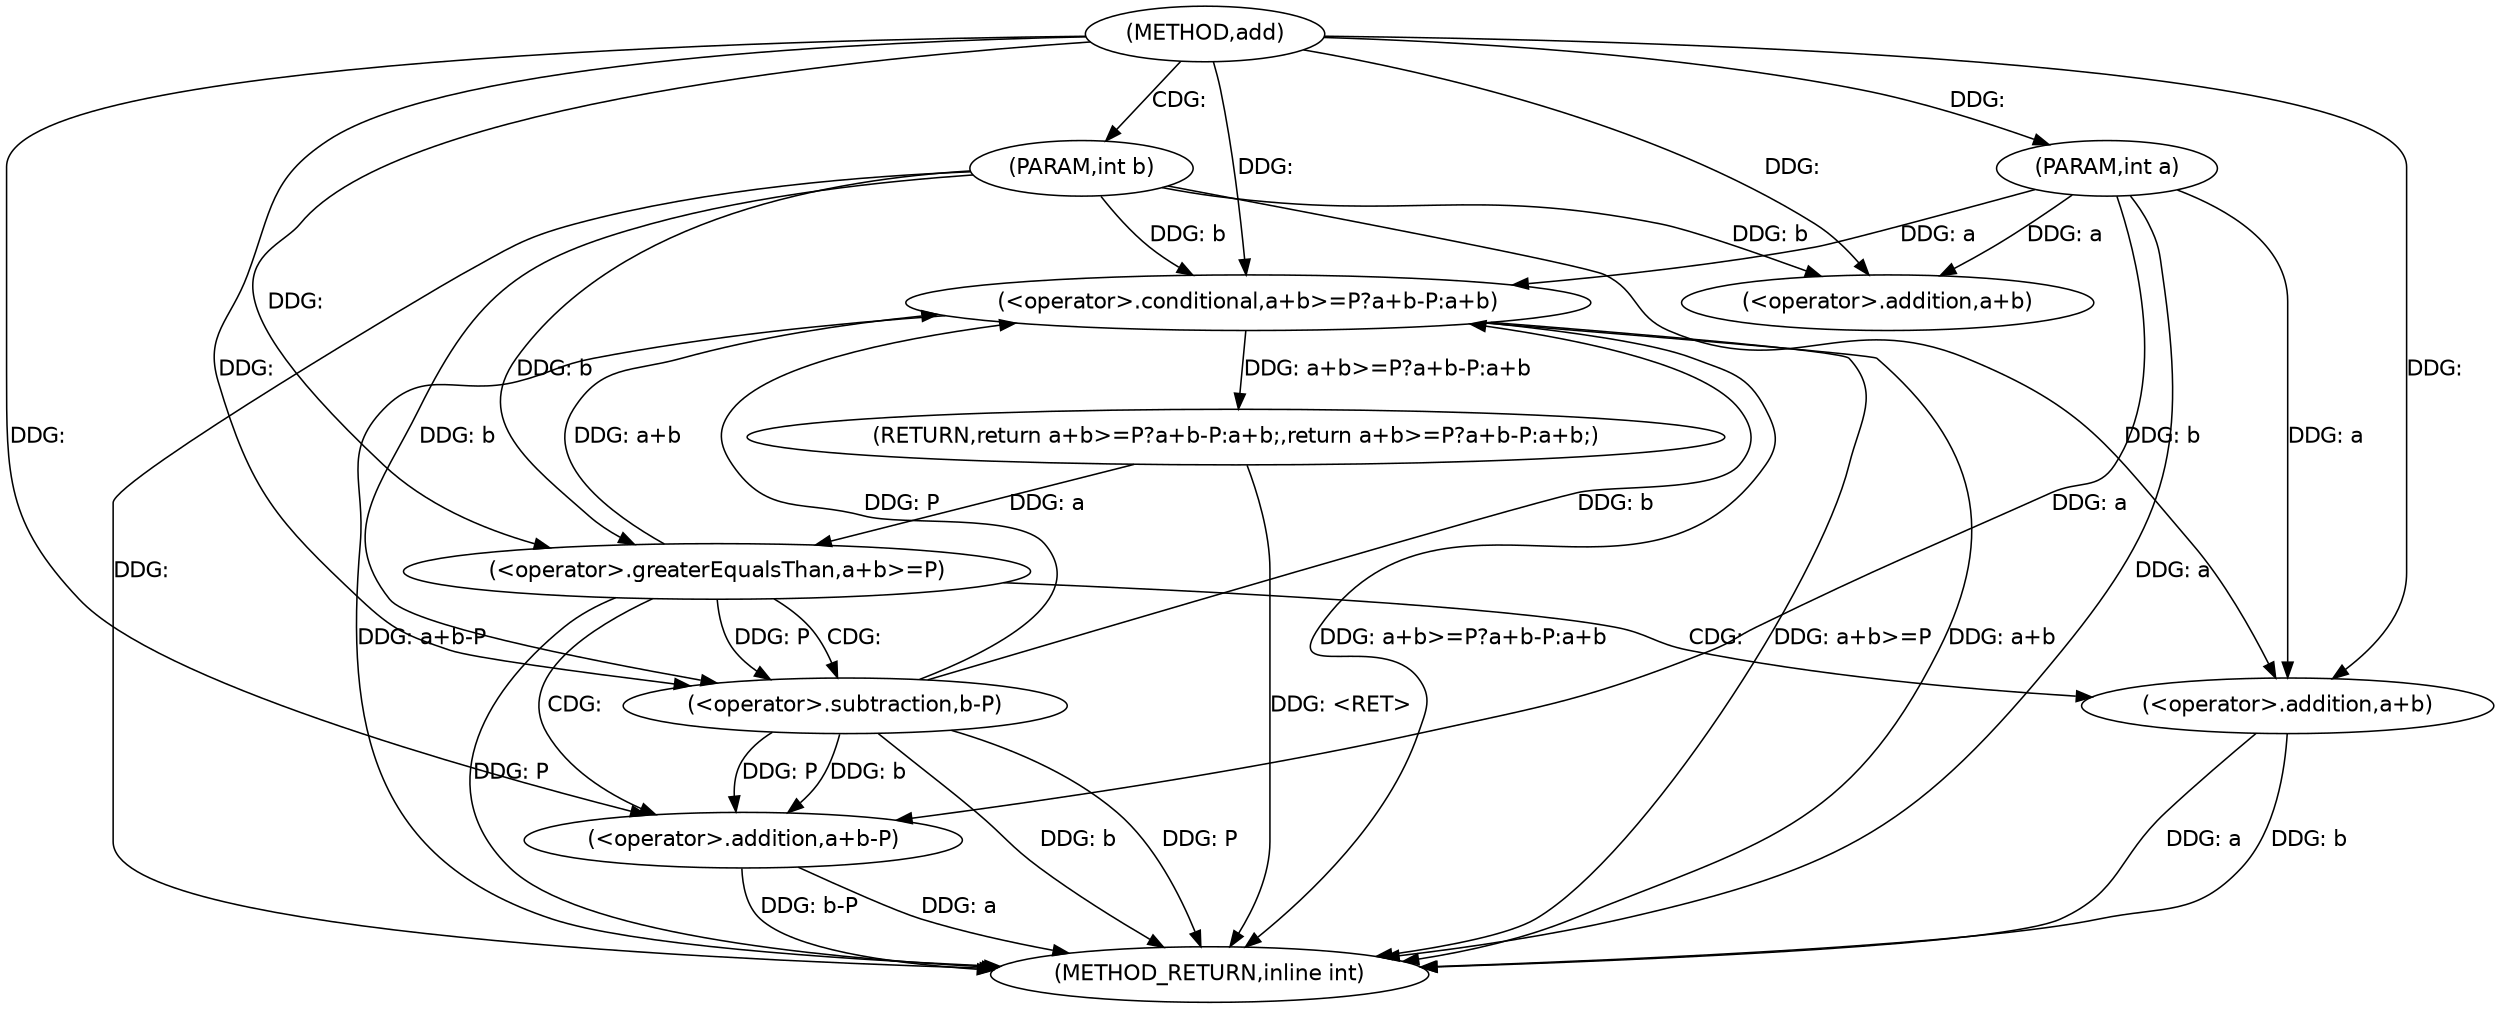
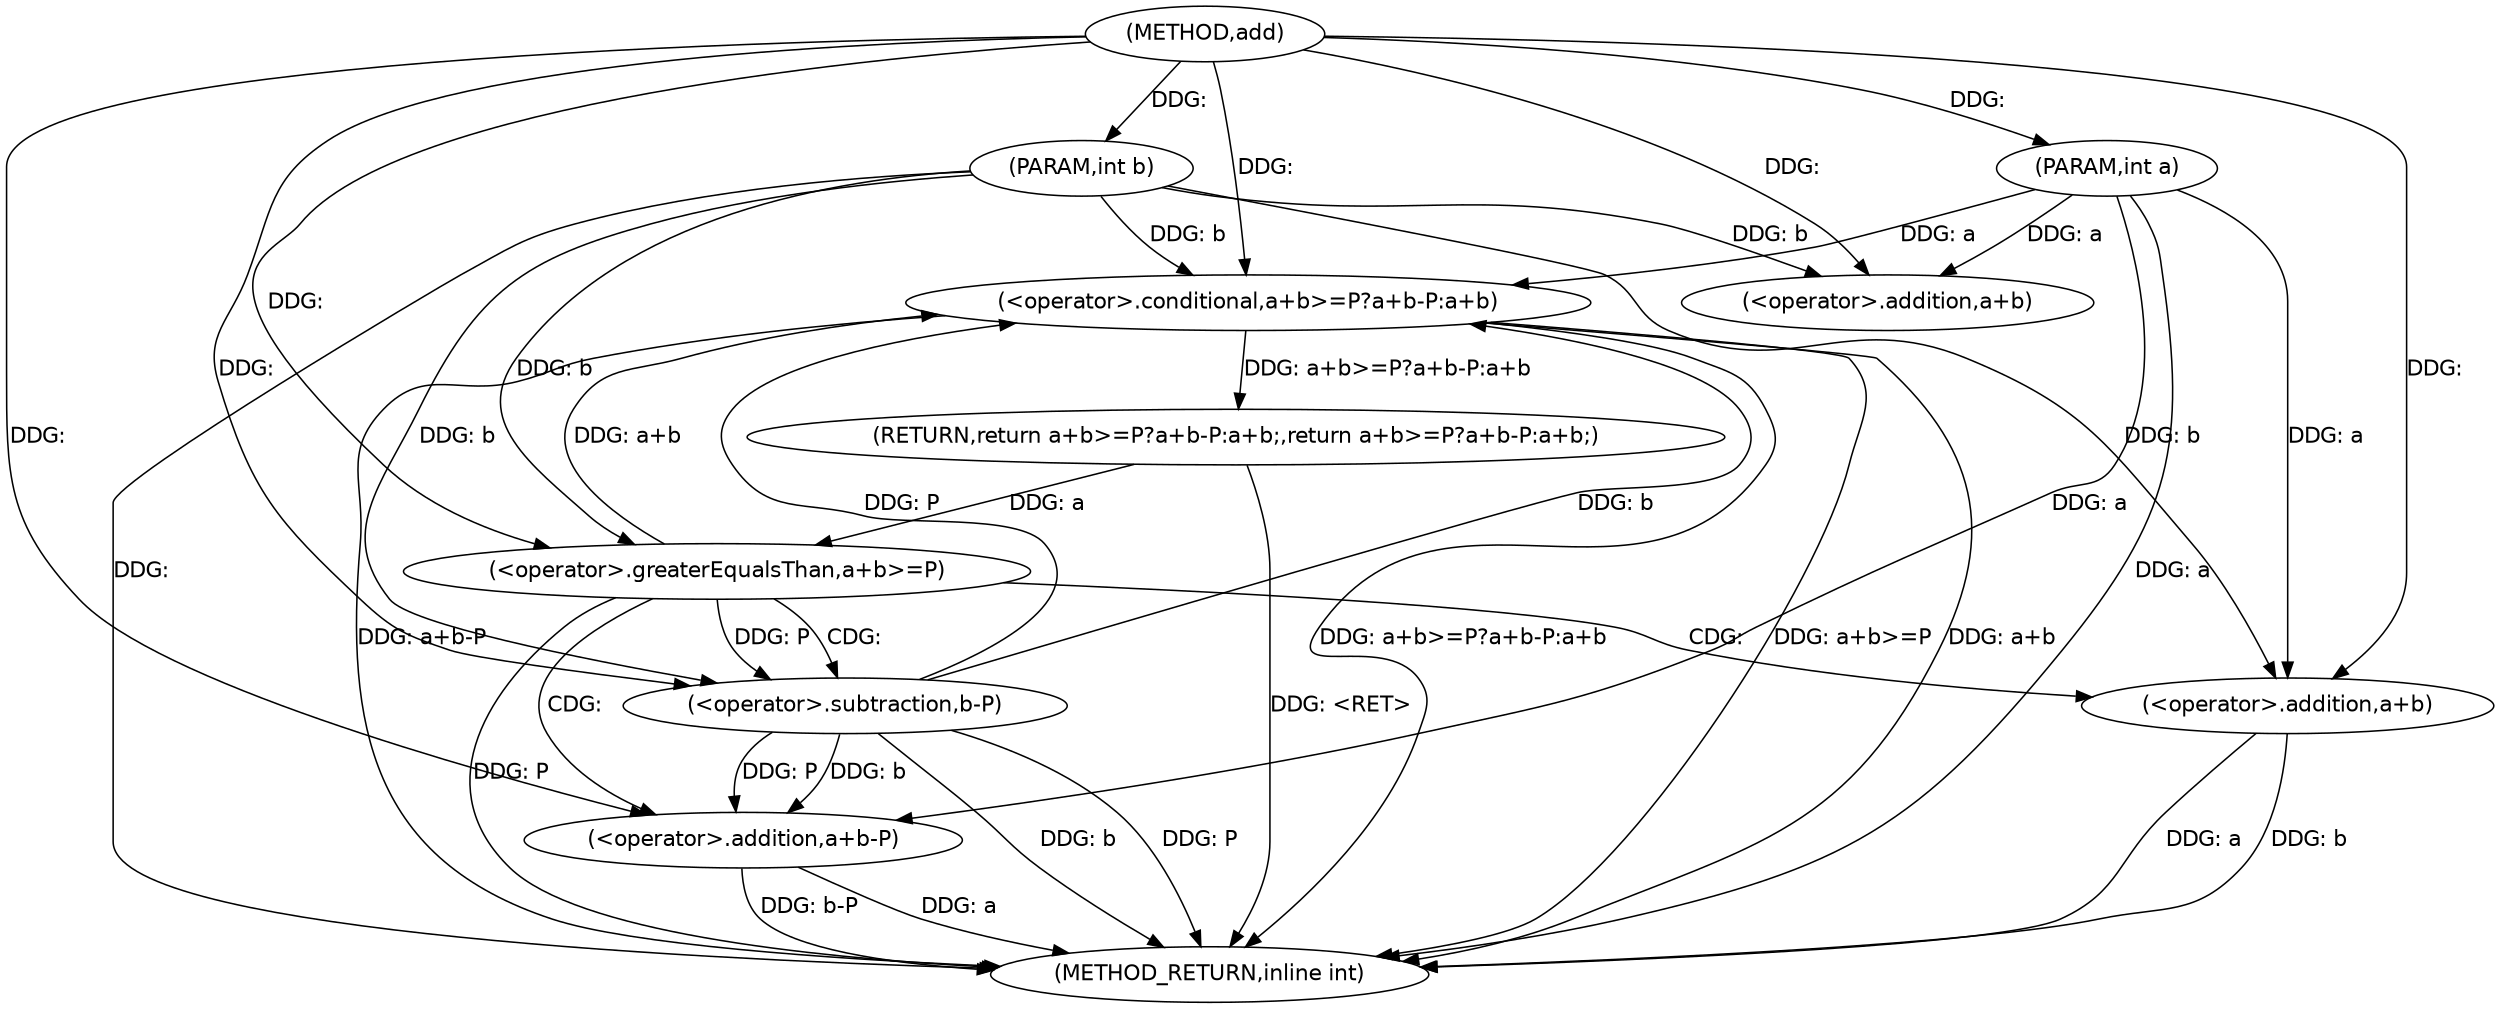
(1183, 101) -> (1183, 101)
